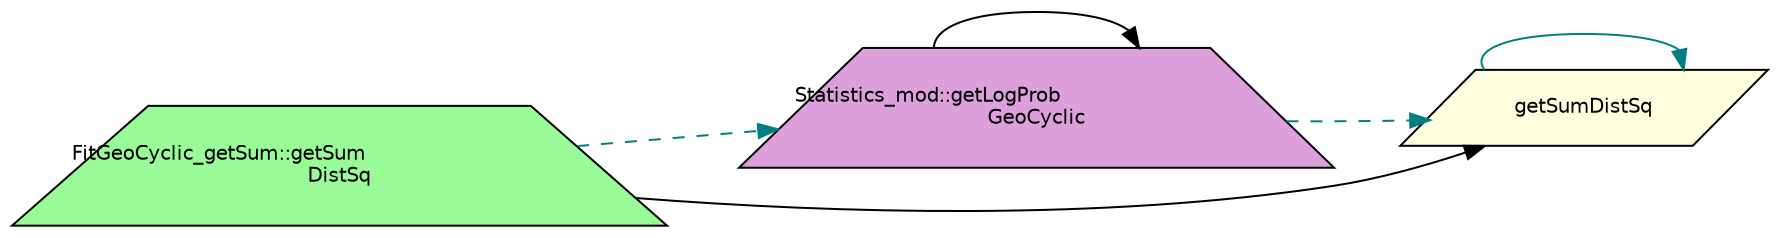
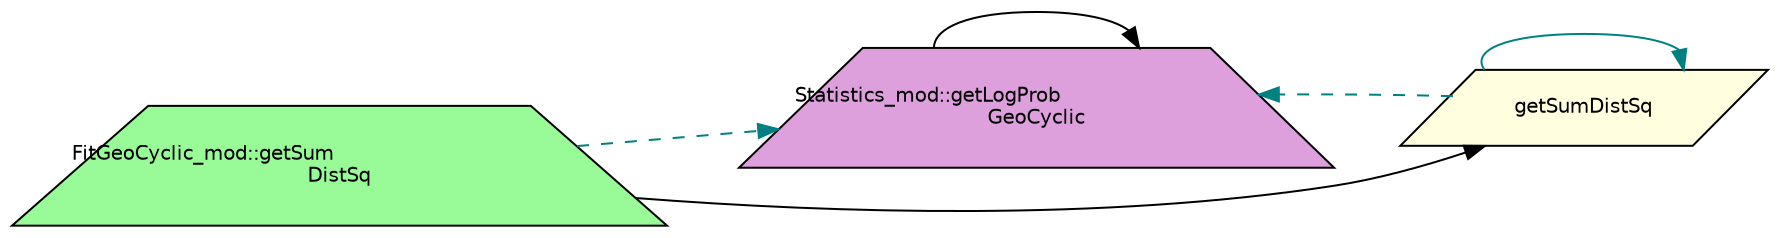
(1348, 121) -> (1366, 95)
(340, 166) -> (340, 166)
